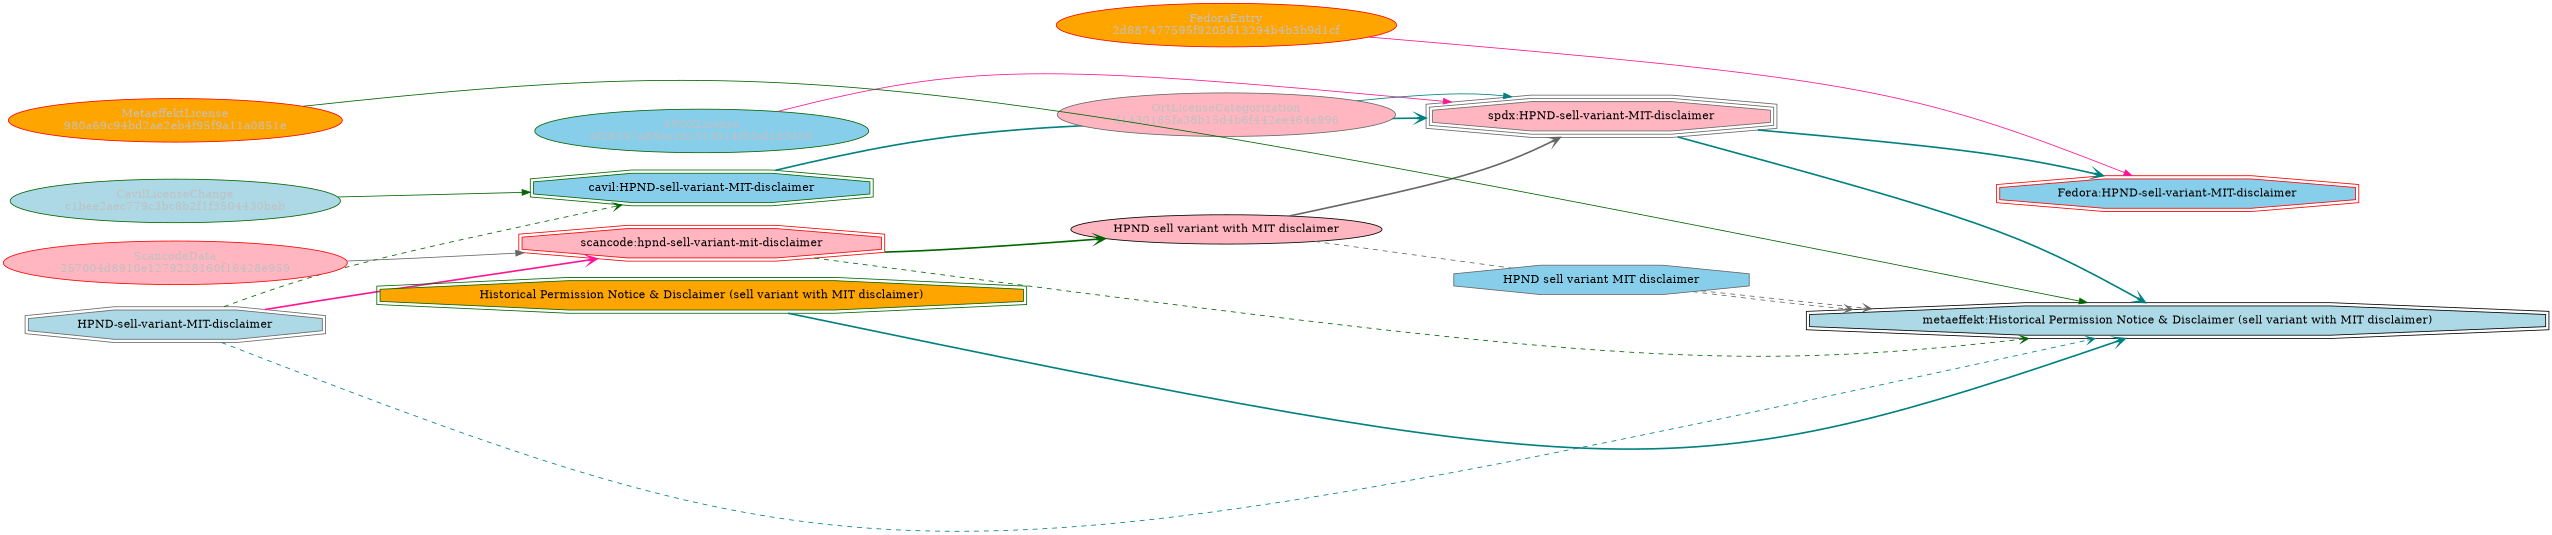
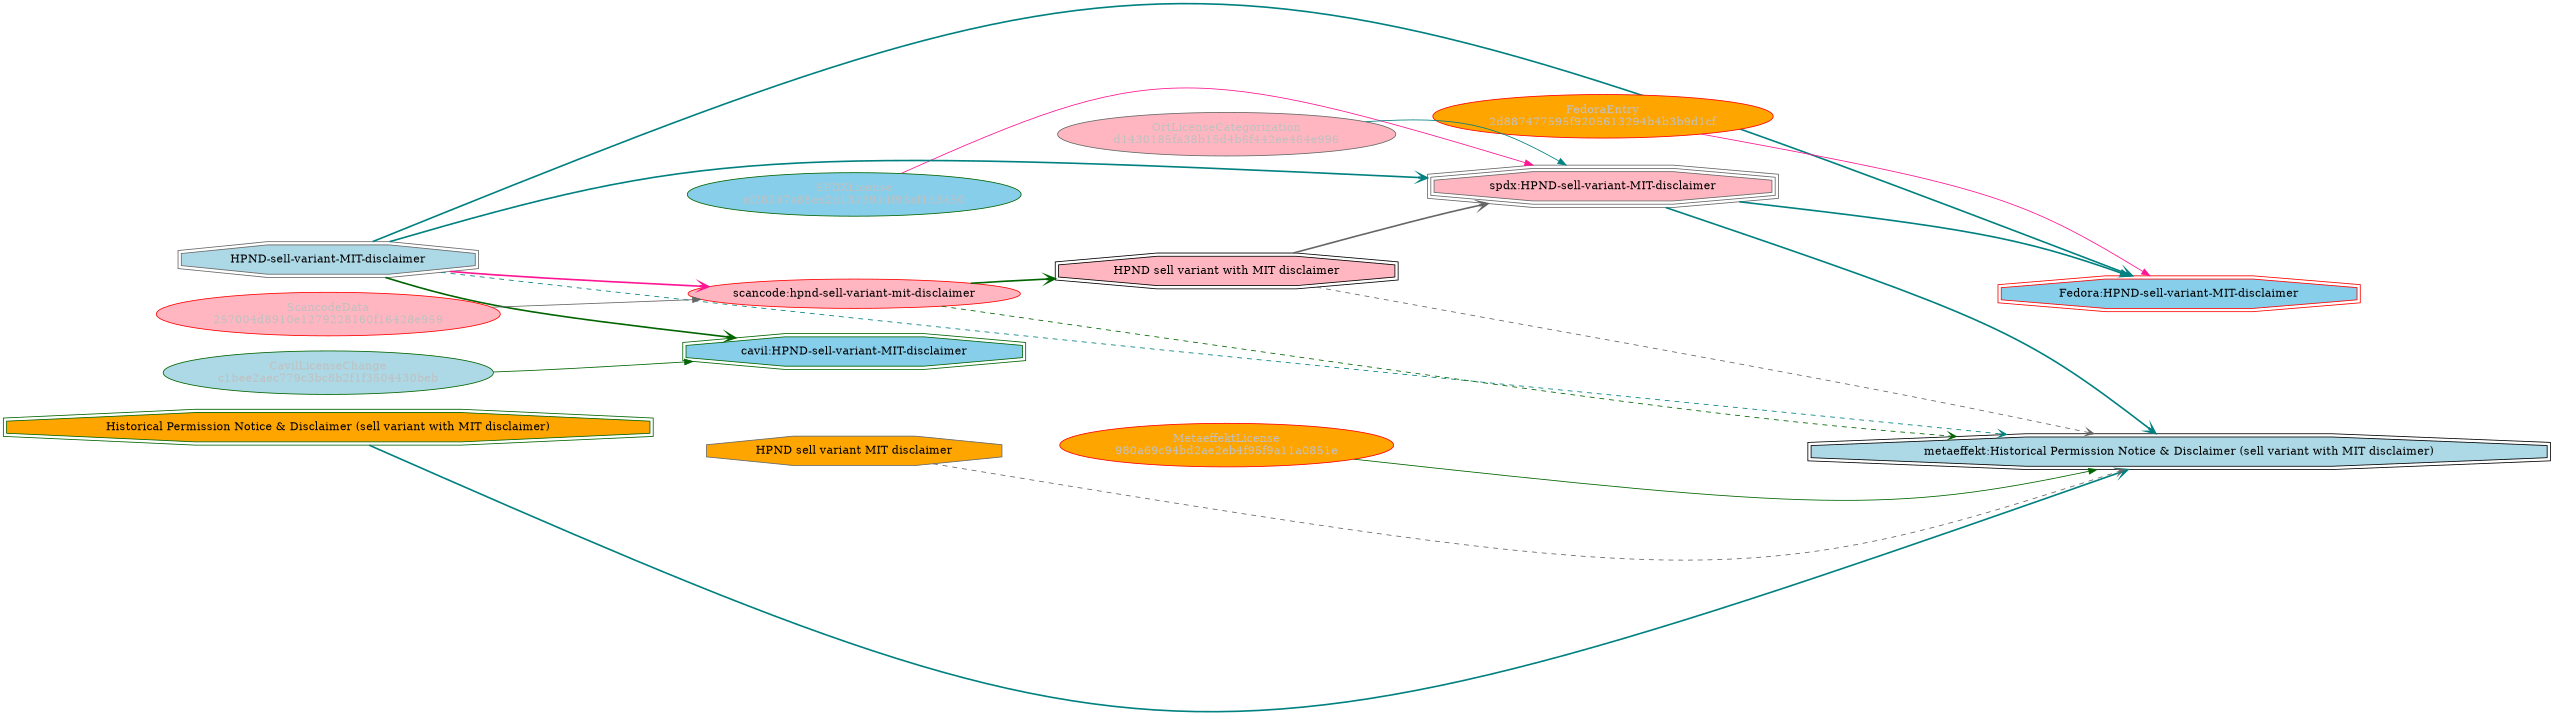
none -> (1250, 9)
(1095, 125) -> (900, 161)
(1927, 146) -> (1932, 226)
(1226, 229) -> (1227, 271)
(702, 243) -> (854, 294)
(417, 250) -> (555, 315)
(1601, 280) -> (854, 451)
